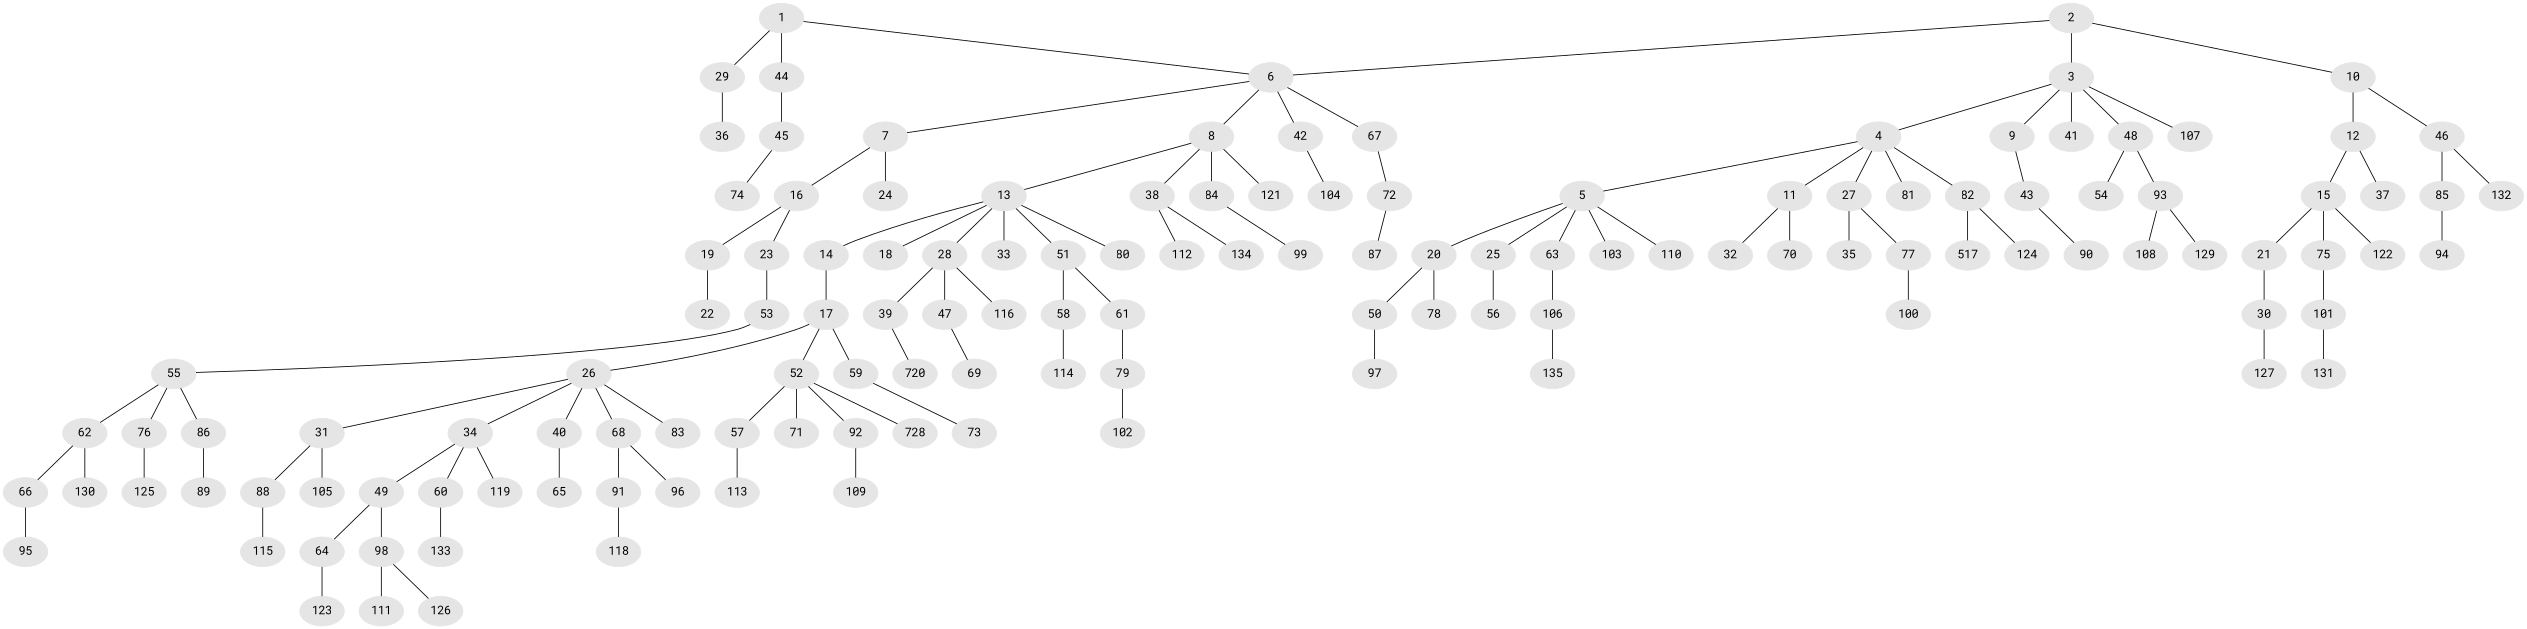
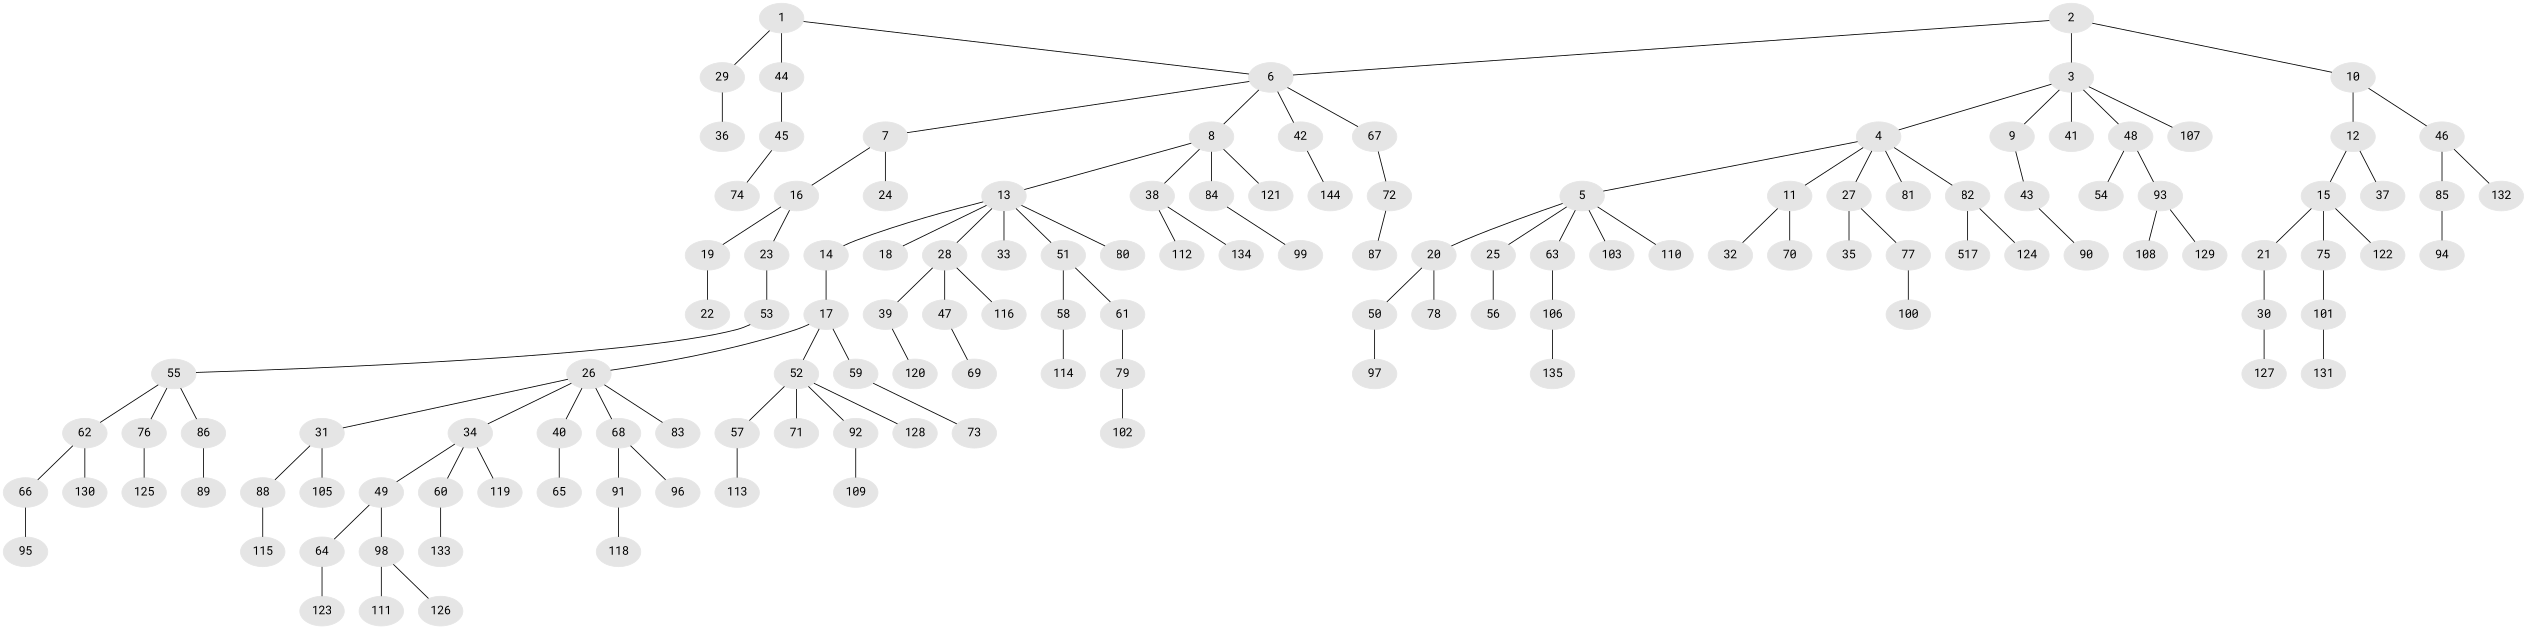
(1330, 196) -> (1330, 196)
(915, 374) -> (915, 374)
(915, 433) -> (915, 433)
